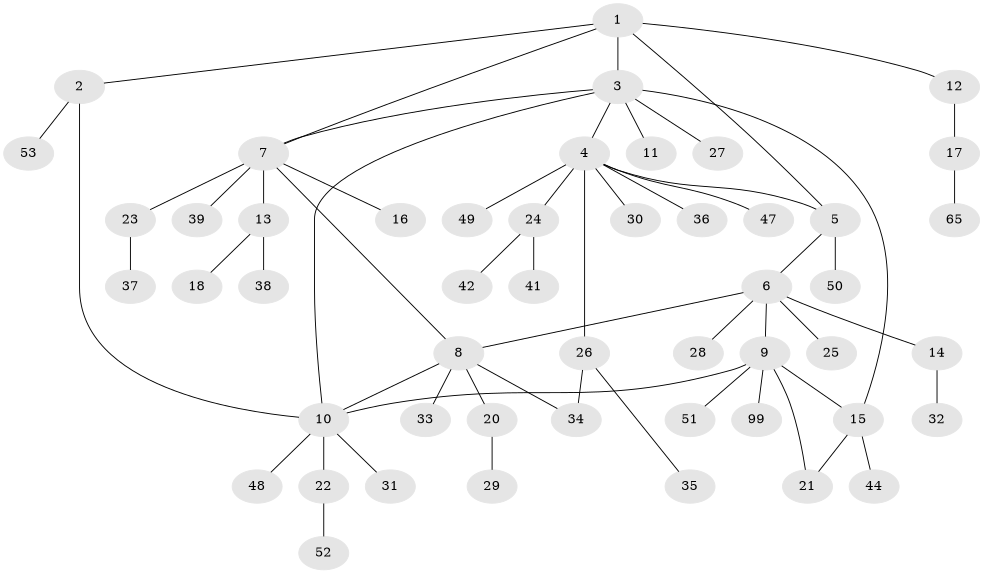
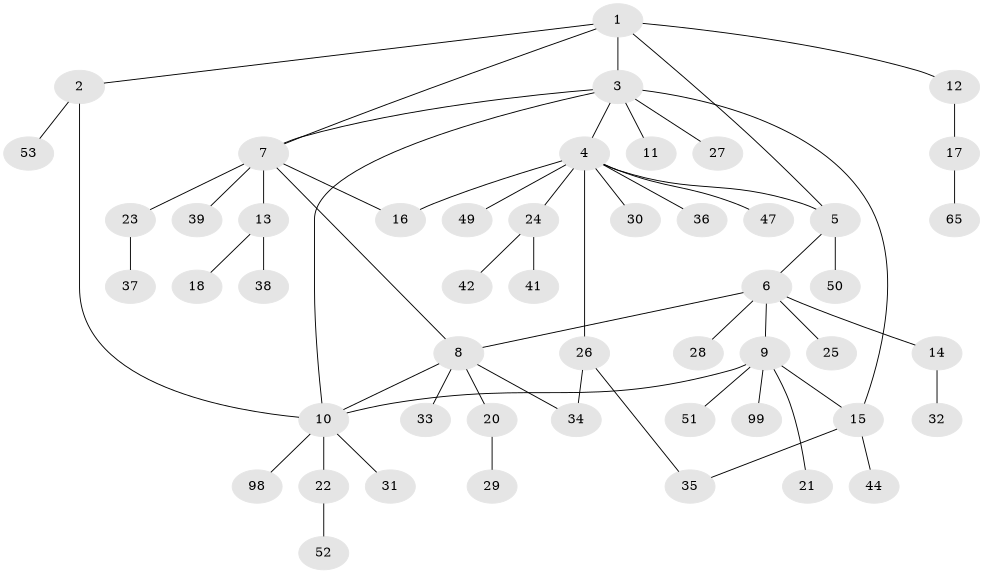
none -> (490, 183)
(833, 453) -> (774, 453)
(257, 487) -> (257, 487)
